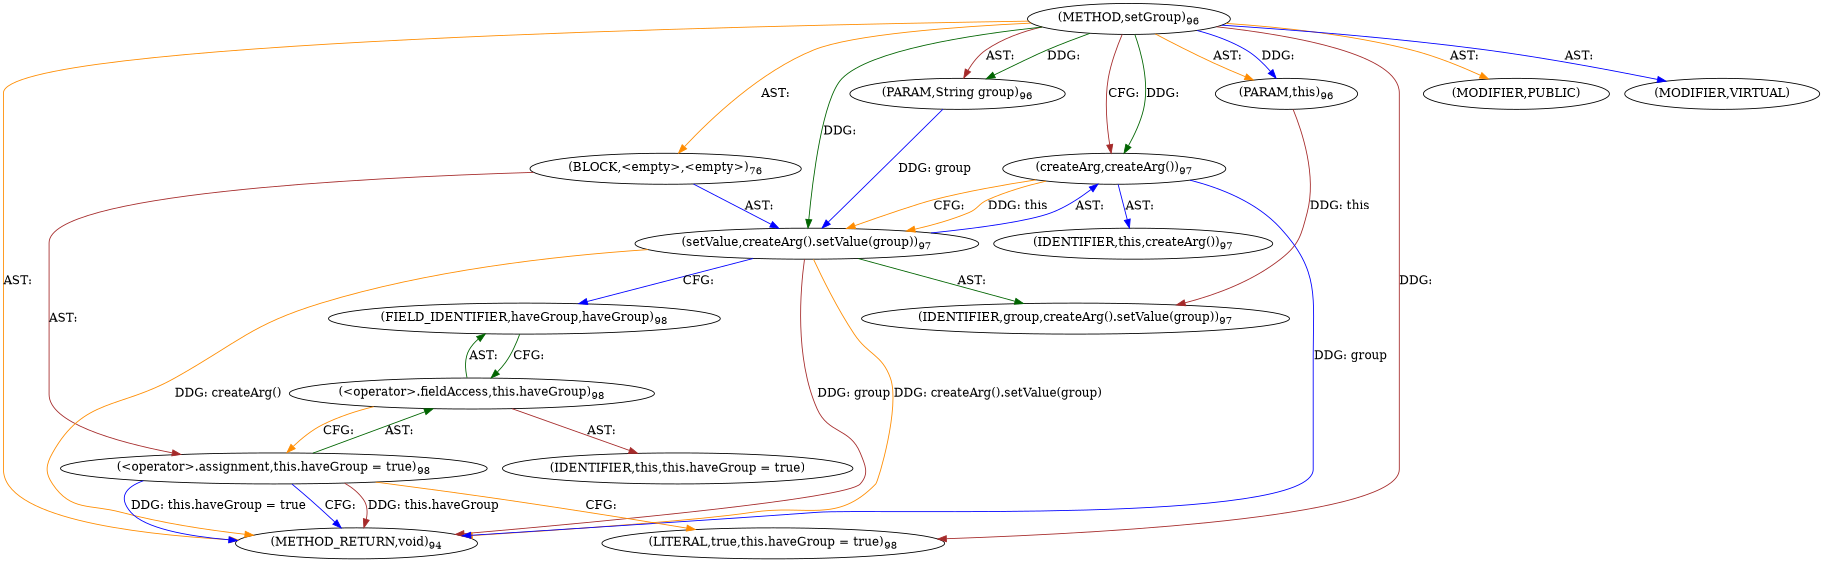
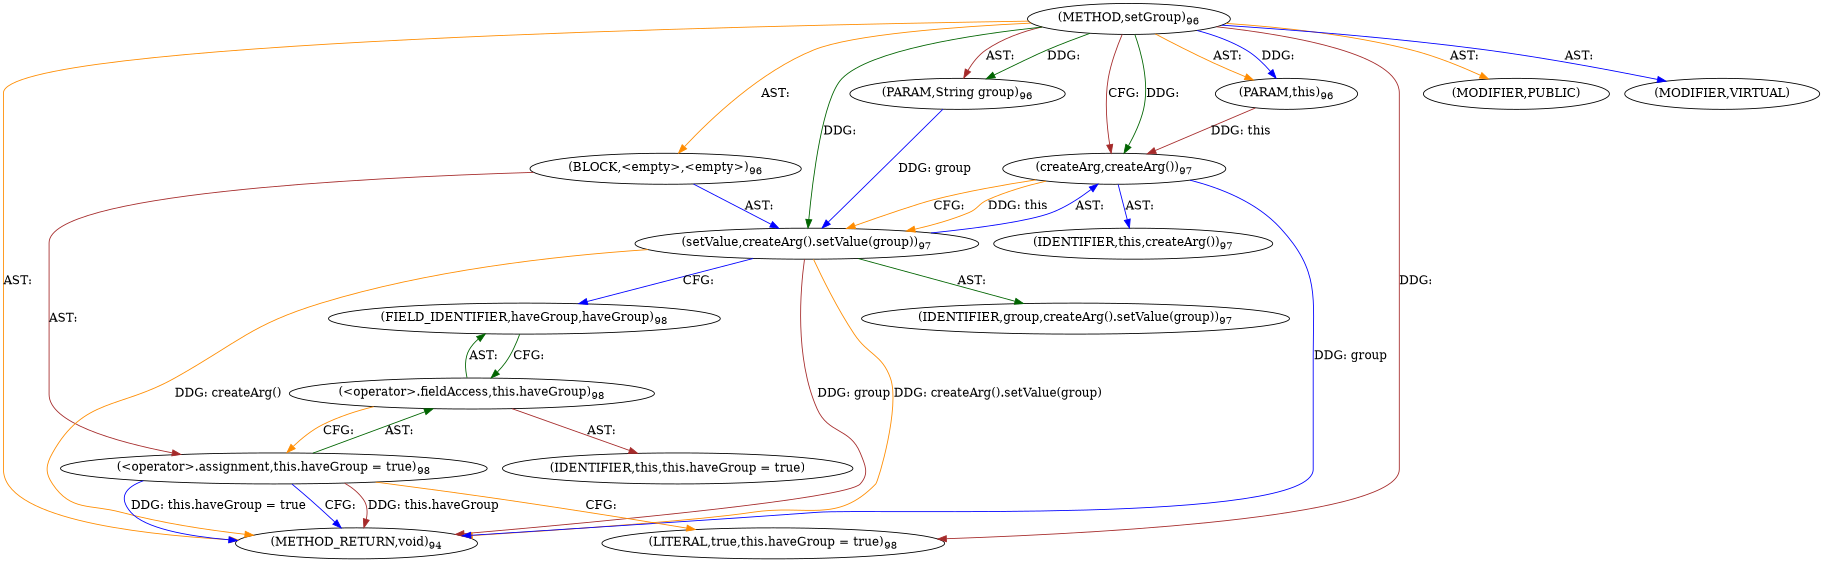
(756, 167) -> (756, 167)
(1299, 239) -> (1205, 129)
